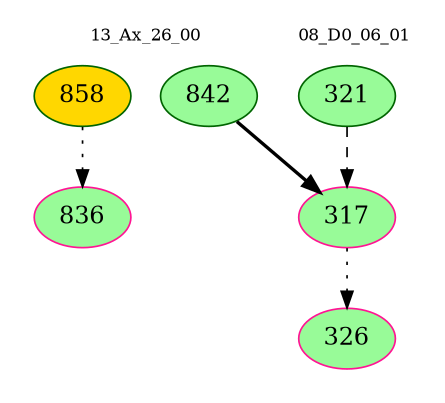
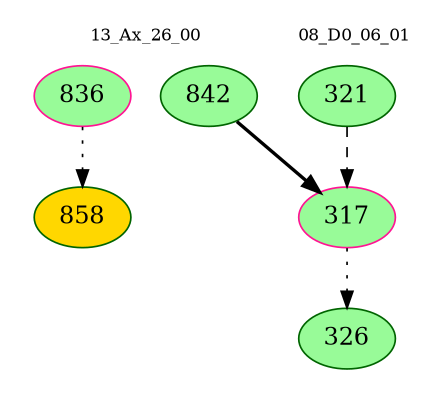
(83, 148) -> (83, 148)
(347, 339) -> (347, 339)
